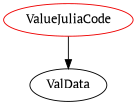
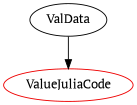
(68, 48) -> (68, 48)
